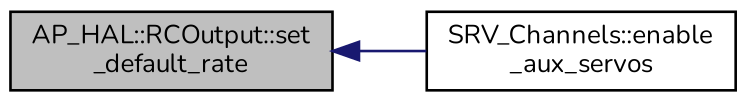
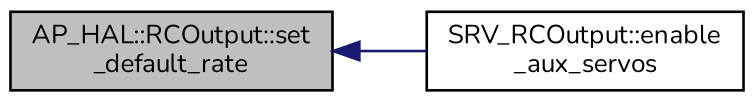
(581, 51) -> (585, 51)
